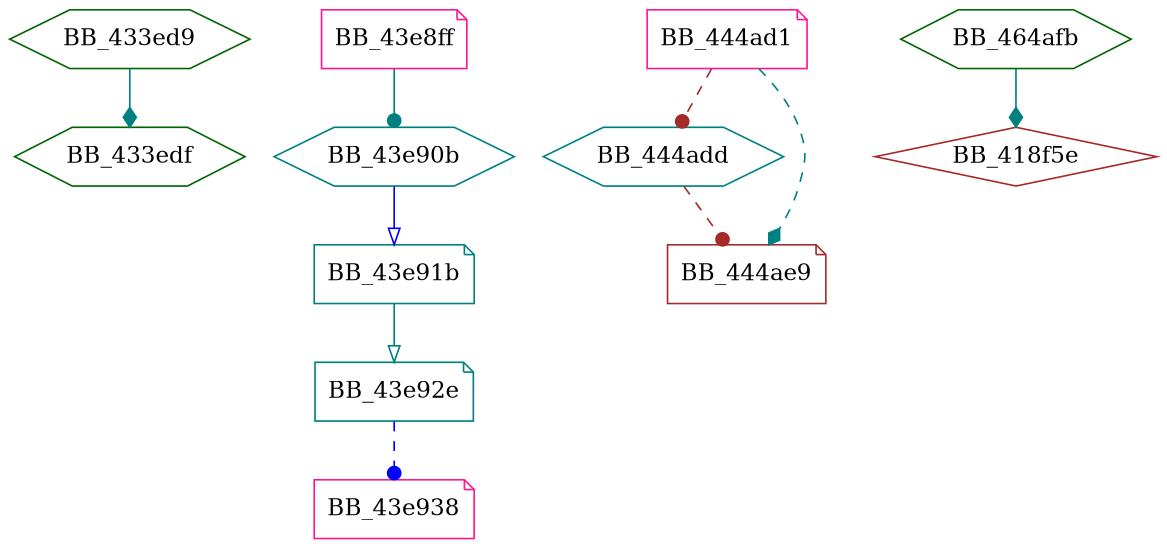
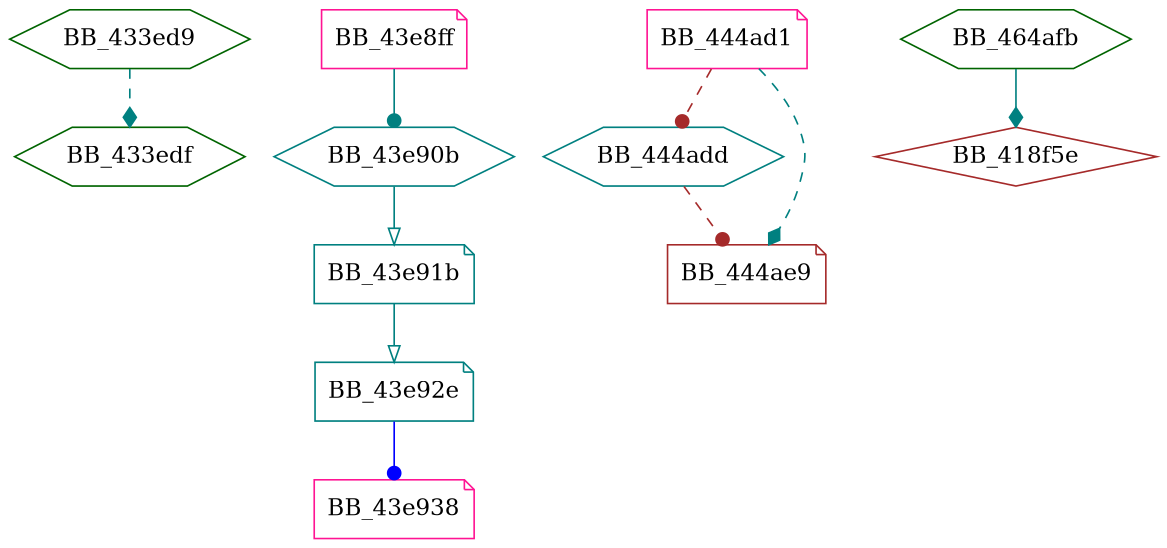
(130, 88) -> (130, 88)
(394, 207) -> (394, 207)
(394, 444) -> (394, 444)
